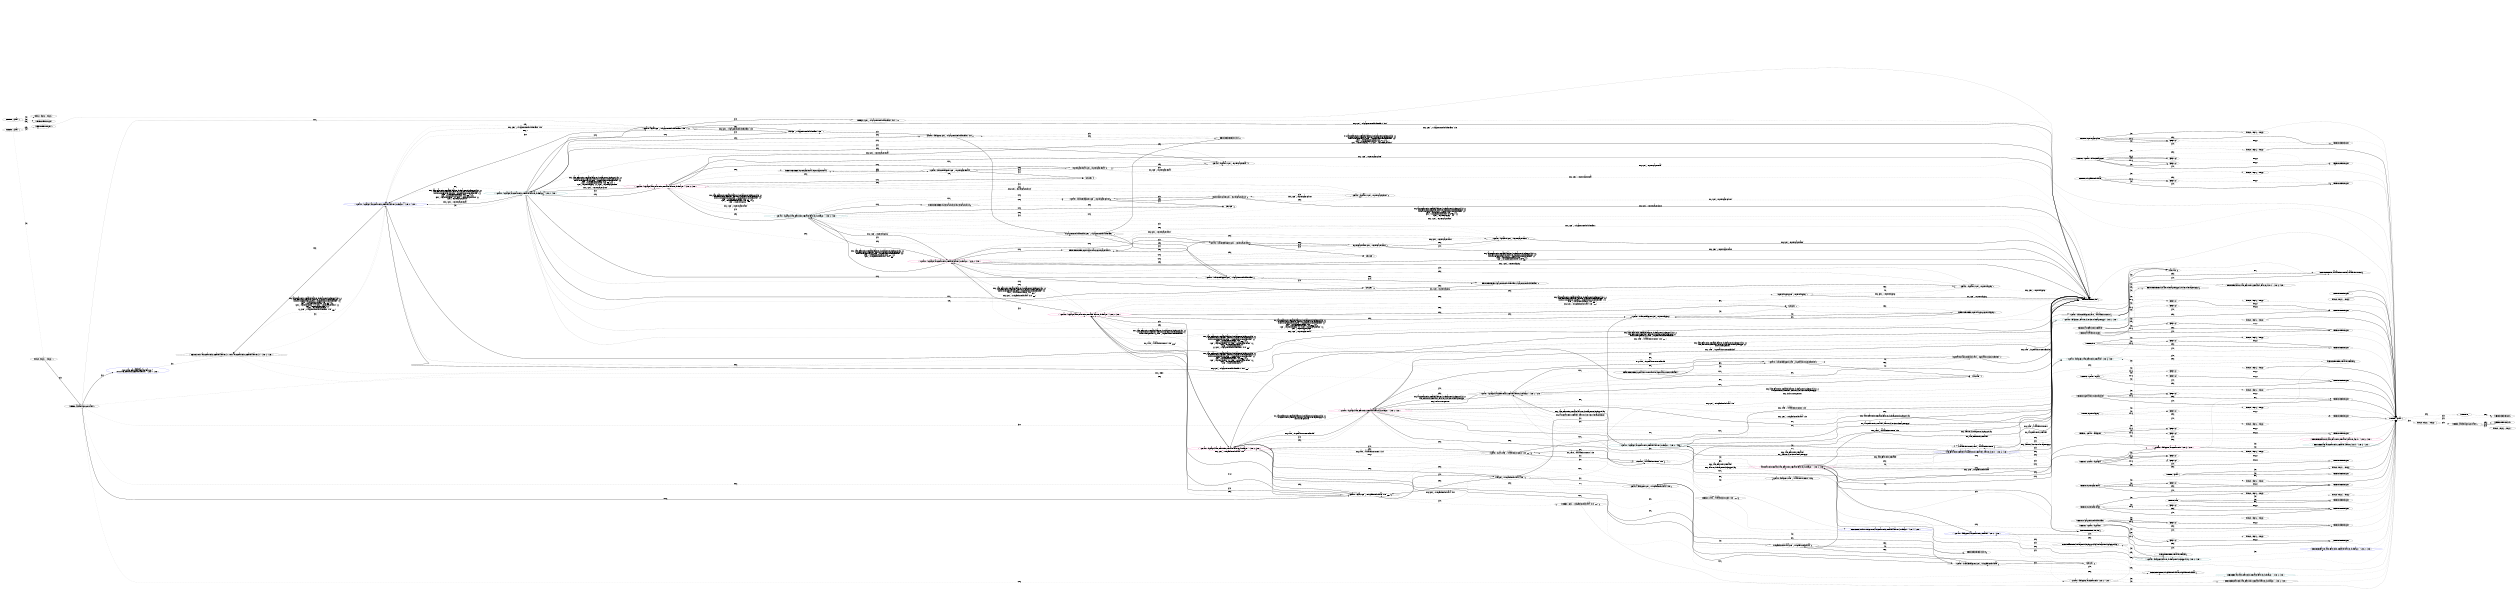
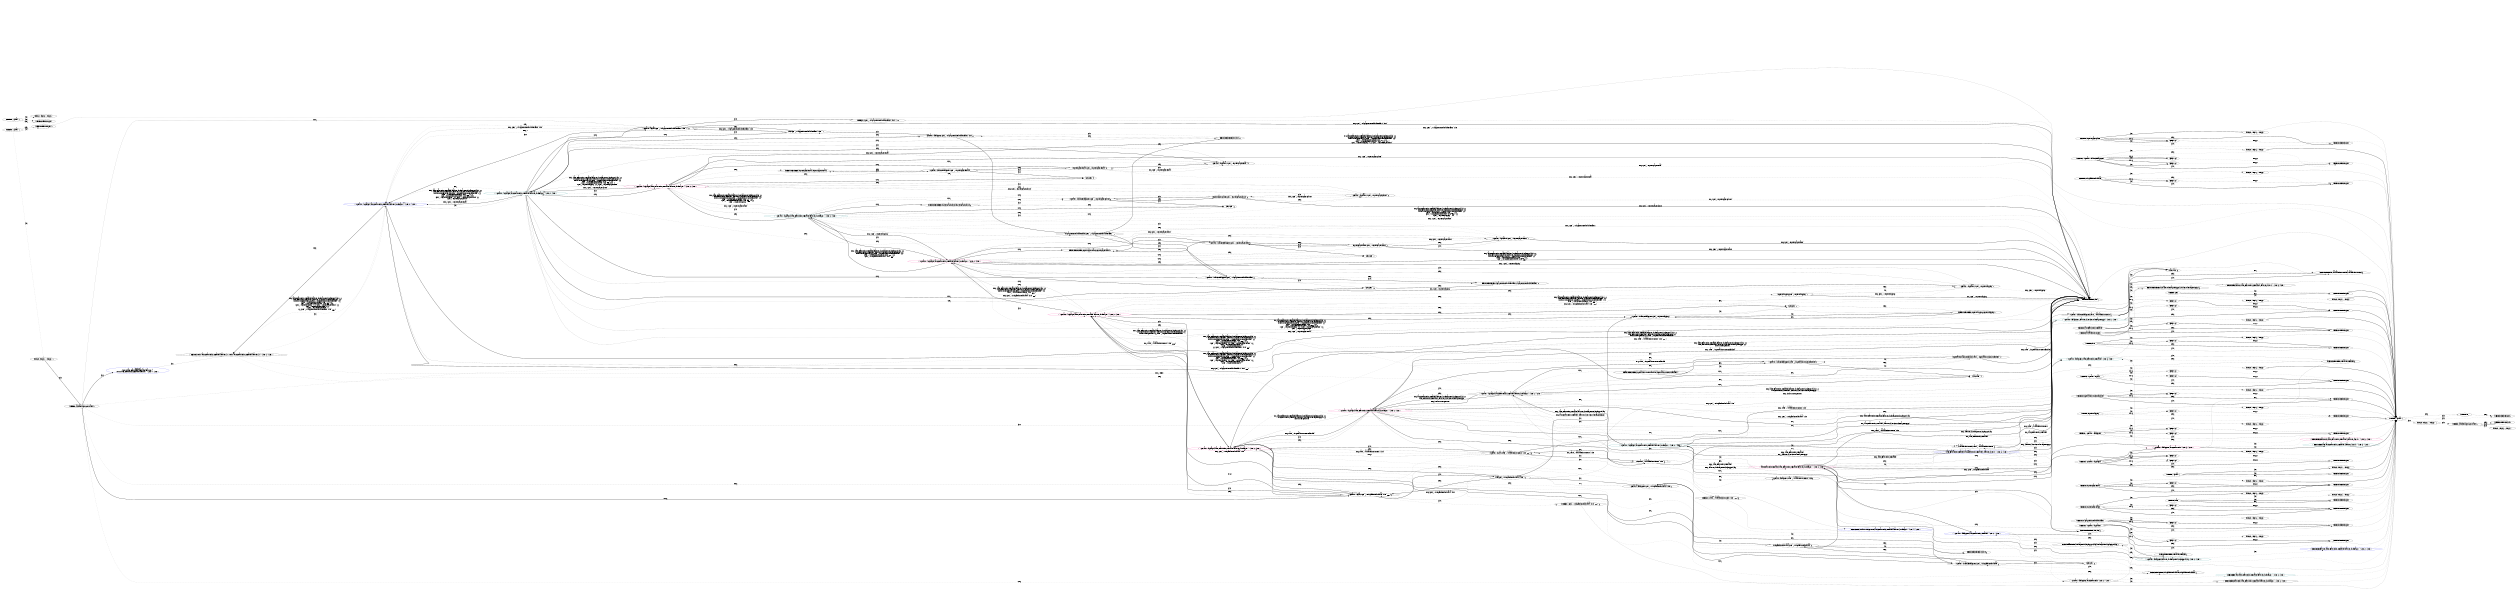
none -> (1022, 205)
none -> (2173, 293)
